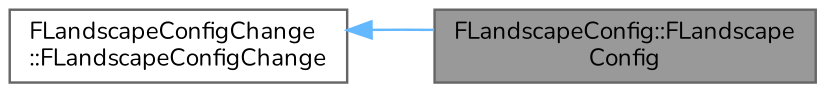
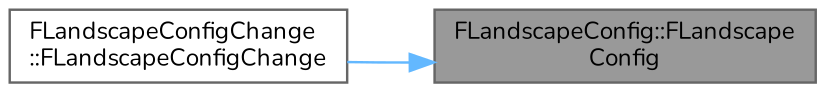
(403, 30) -> (378, 62)
